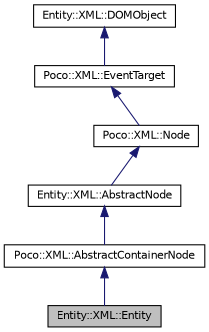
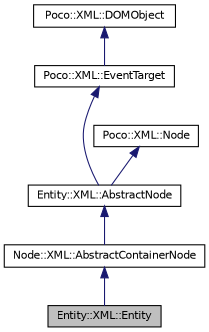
(105, 16) -> (105, 16)
(129, 111) -> (84, 141)
(105, 256) -> (105, 256)
